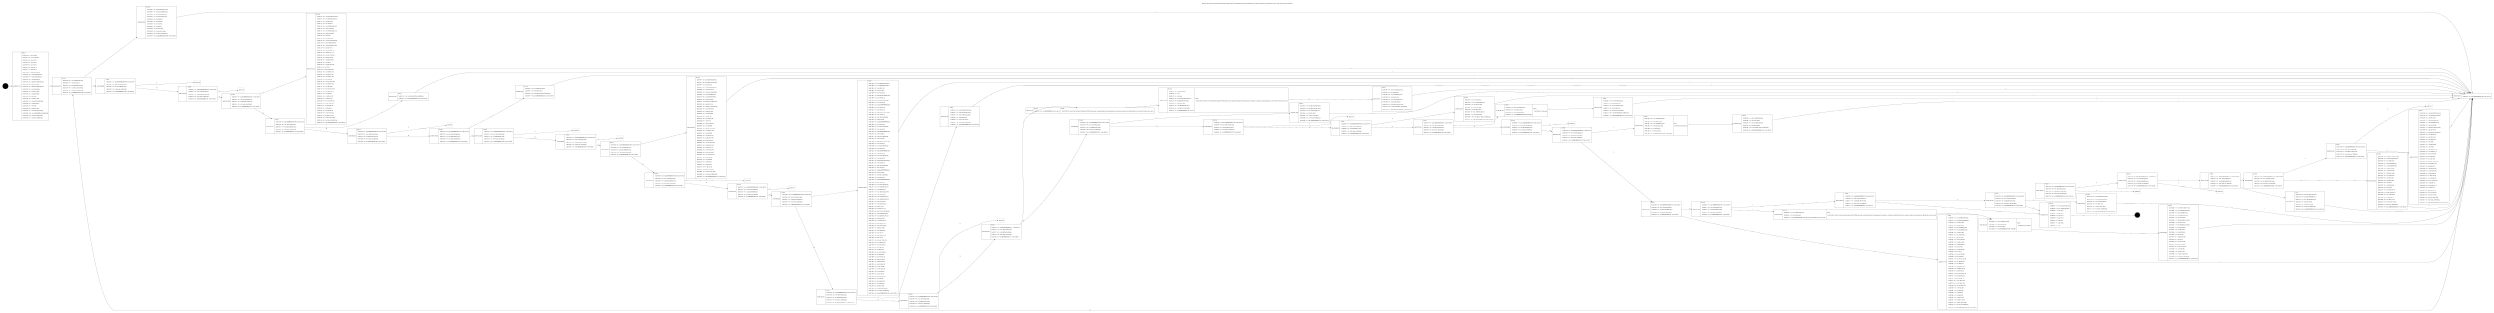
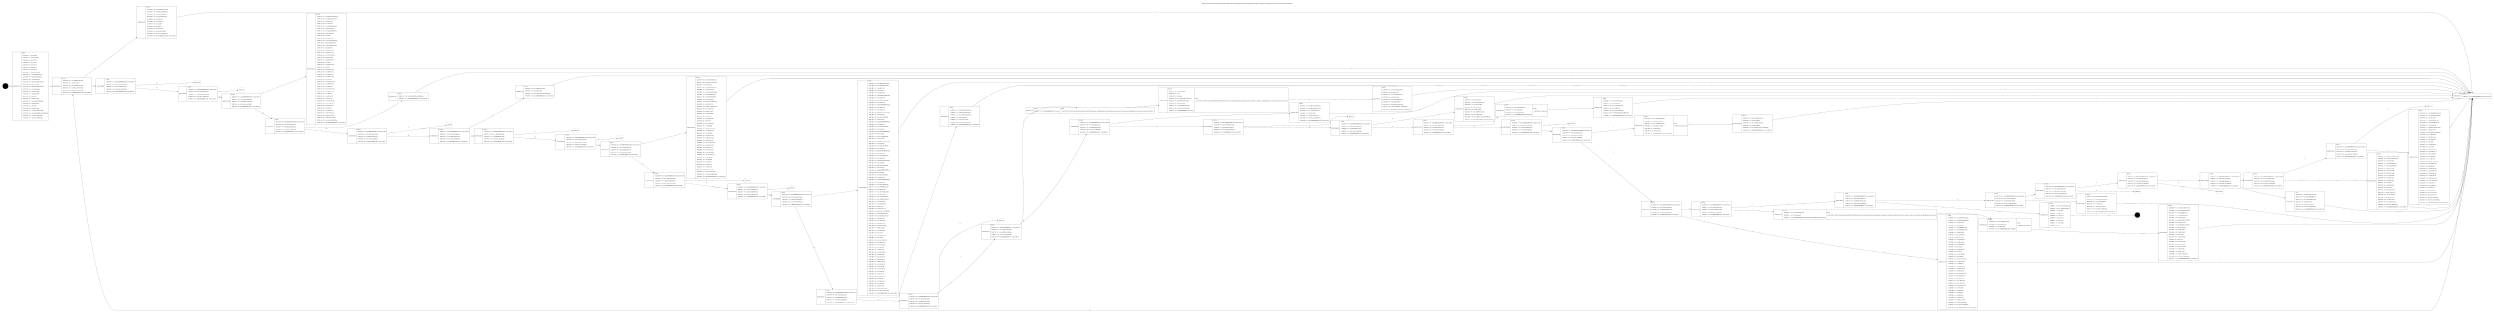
(2032, 208) -> (2030, 196)
